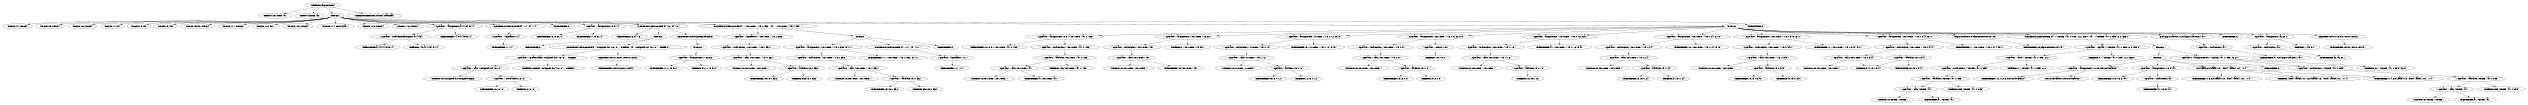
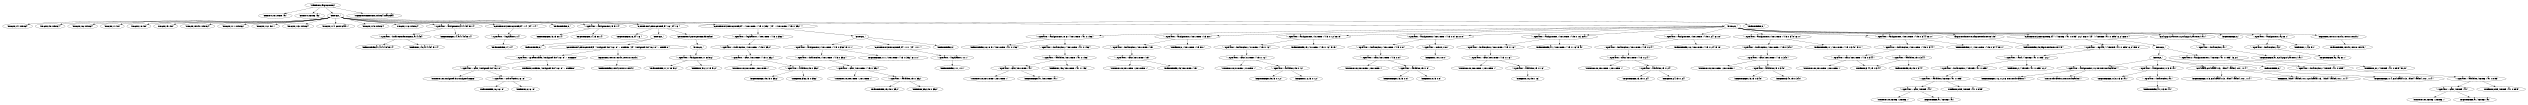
(2112, 58) -> none
